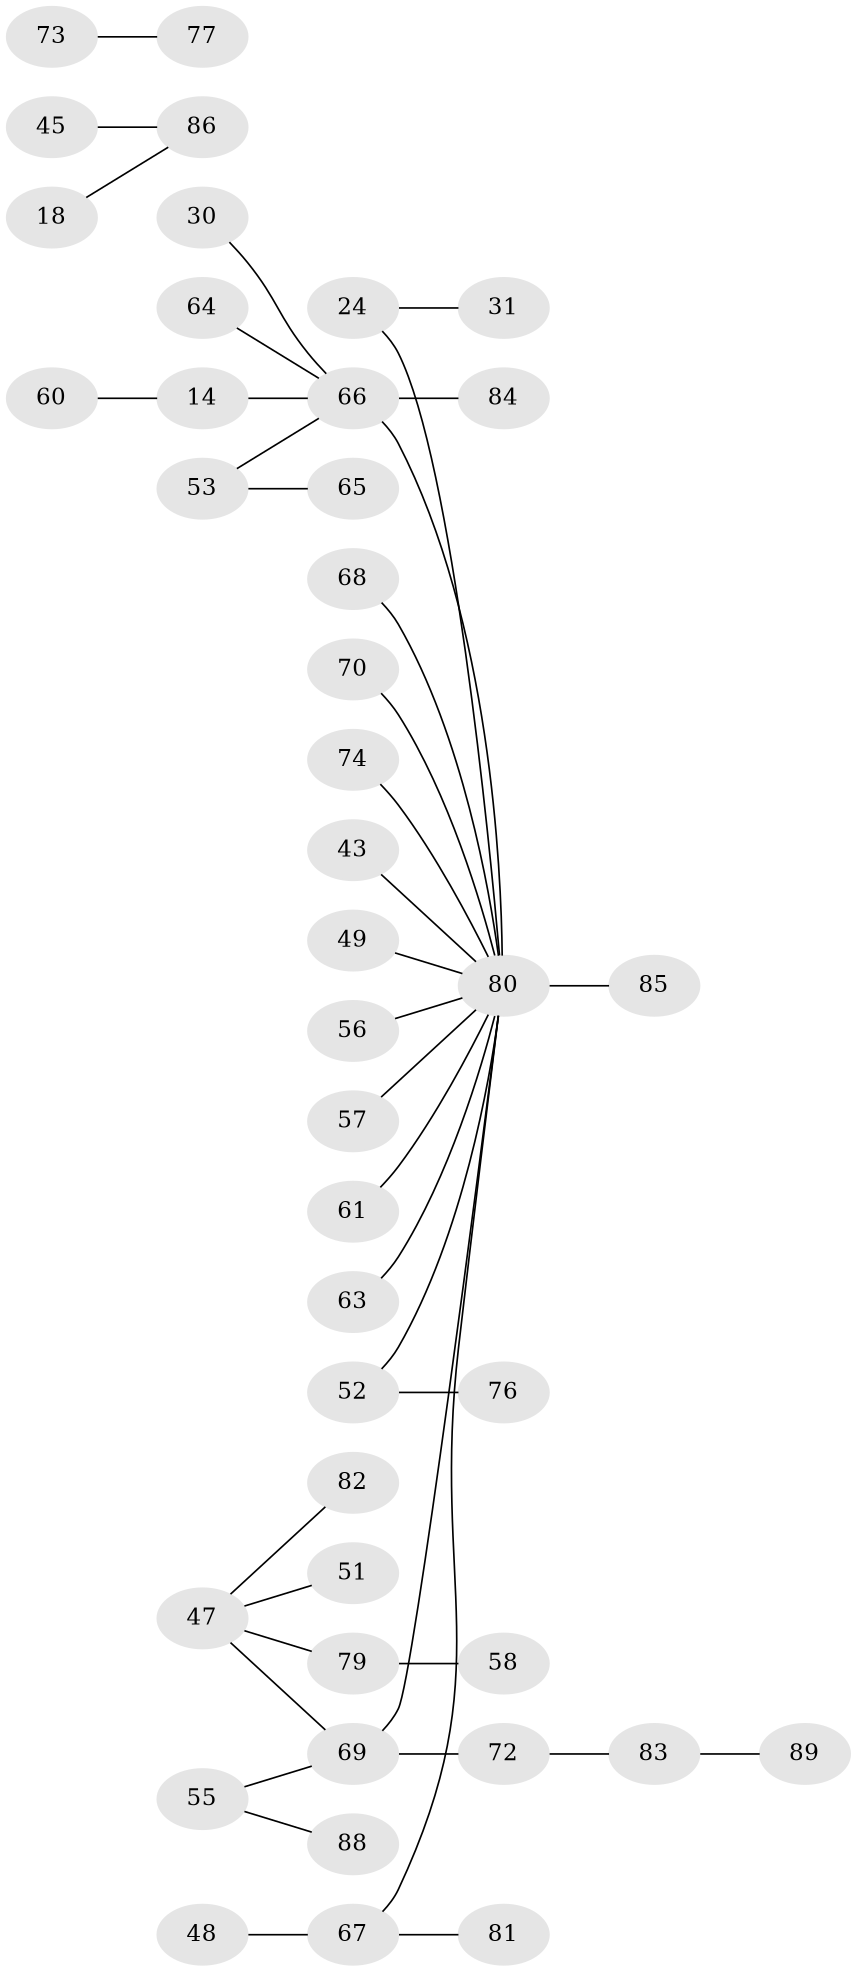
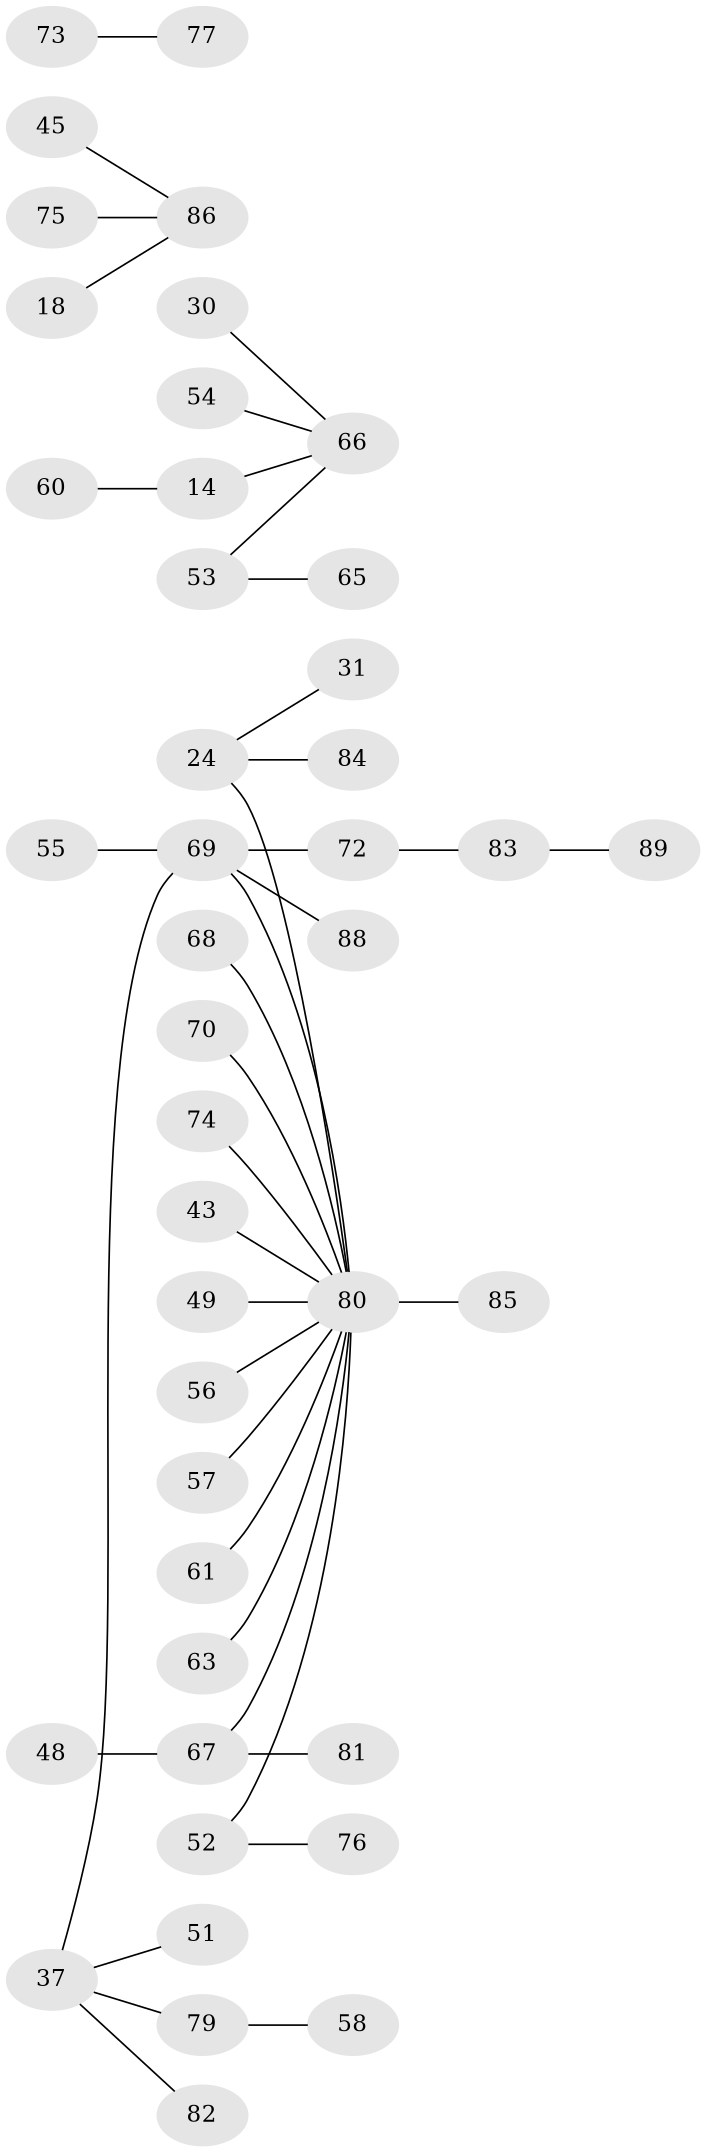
none -> (52, 218)
(203, 308) -> (203, 398)
(429, 398) -> (278, 760)
(475, 680) -> none
(203, 1618) -> (52, 1980)
(278, 1822) -> (266, 888)
